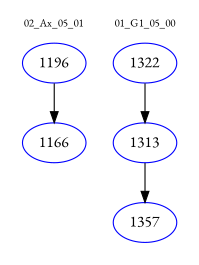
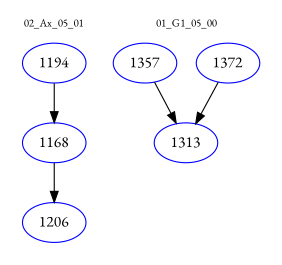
(54, 63) -> (54, 63)
(145, 63) -> (228, 63)
(54, 143) -> (54, 143)
(145, 177) -> (163, 98)
none -> (54, 222)
